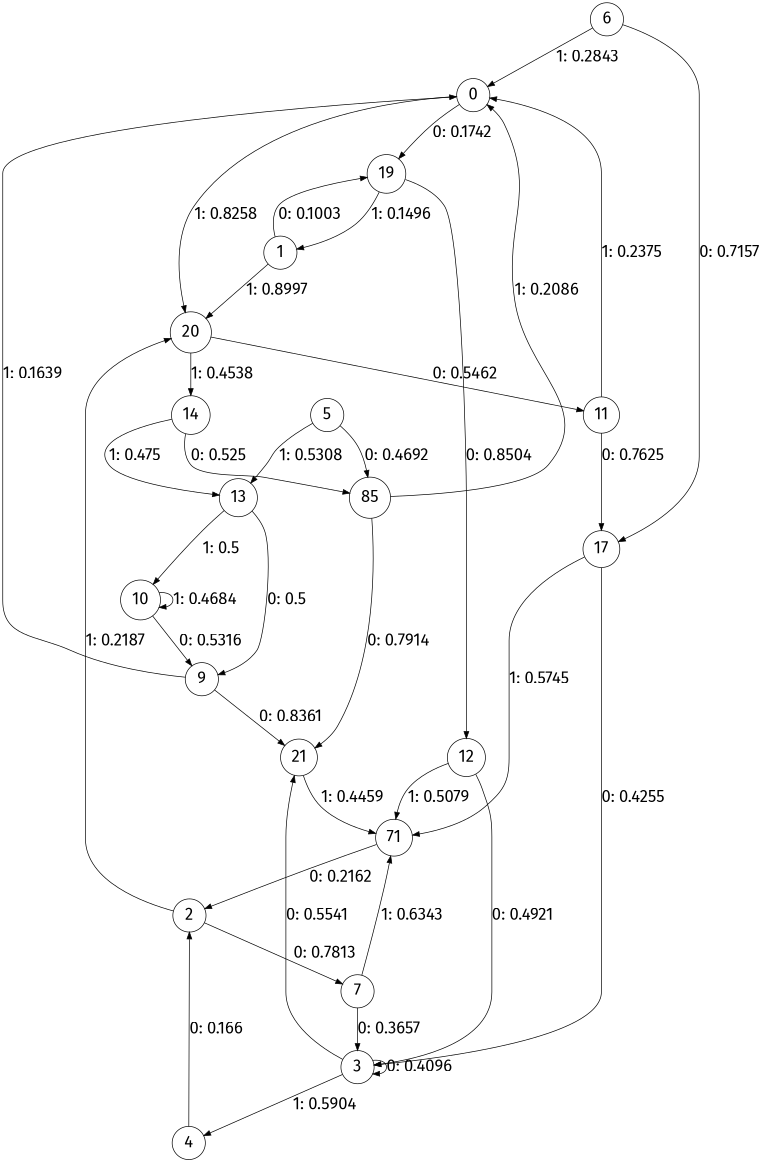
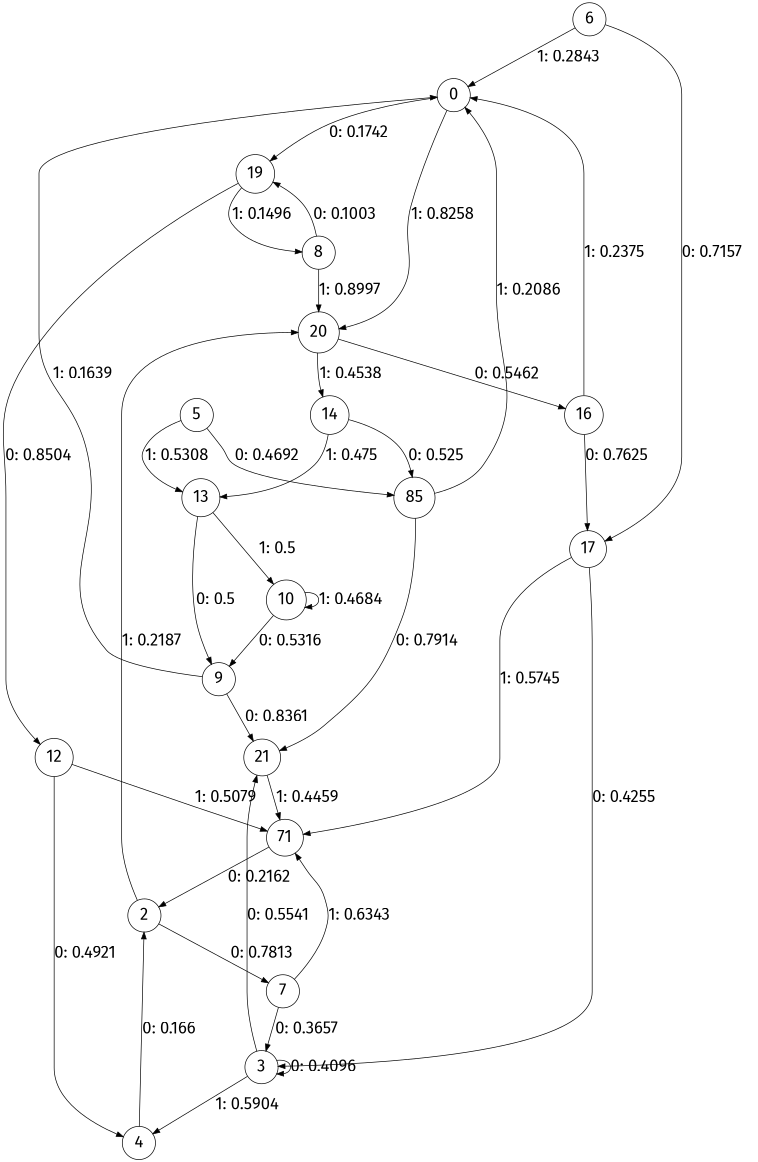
(280, 253) -> (319, 253)
(601, 415) -> (584, 415)
(492, 953) -> (54, 970)
